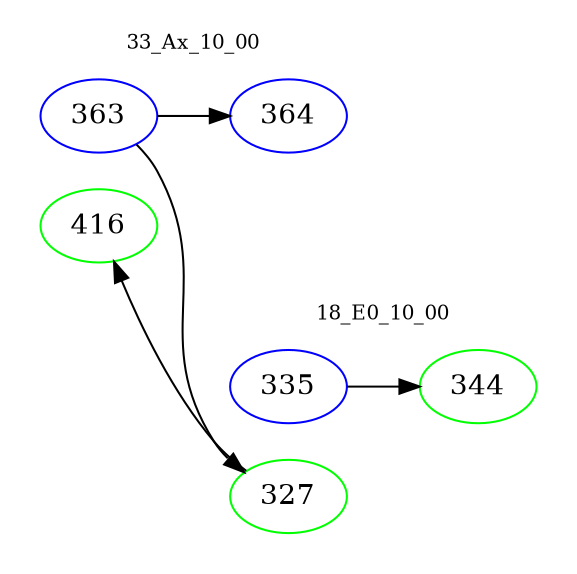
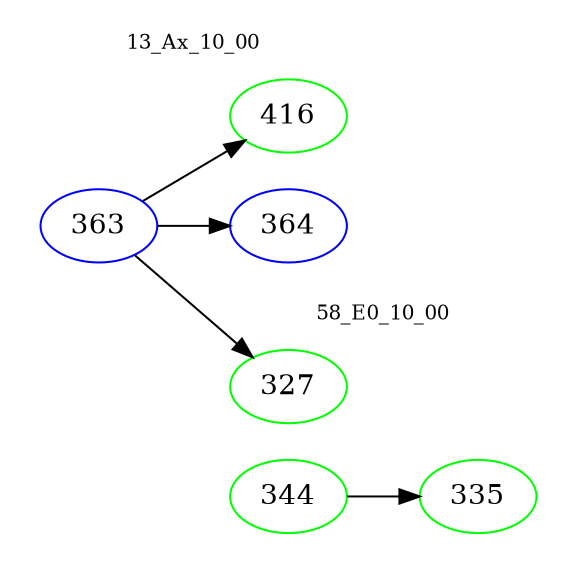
(194, 44) -> (194, 44)
(383, 314) -> (383, 314)
(173, 383) -> (185, 176)
(289, 387) -> (478, 496)
(373, 387) -> (373, 496)
